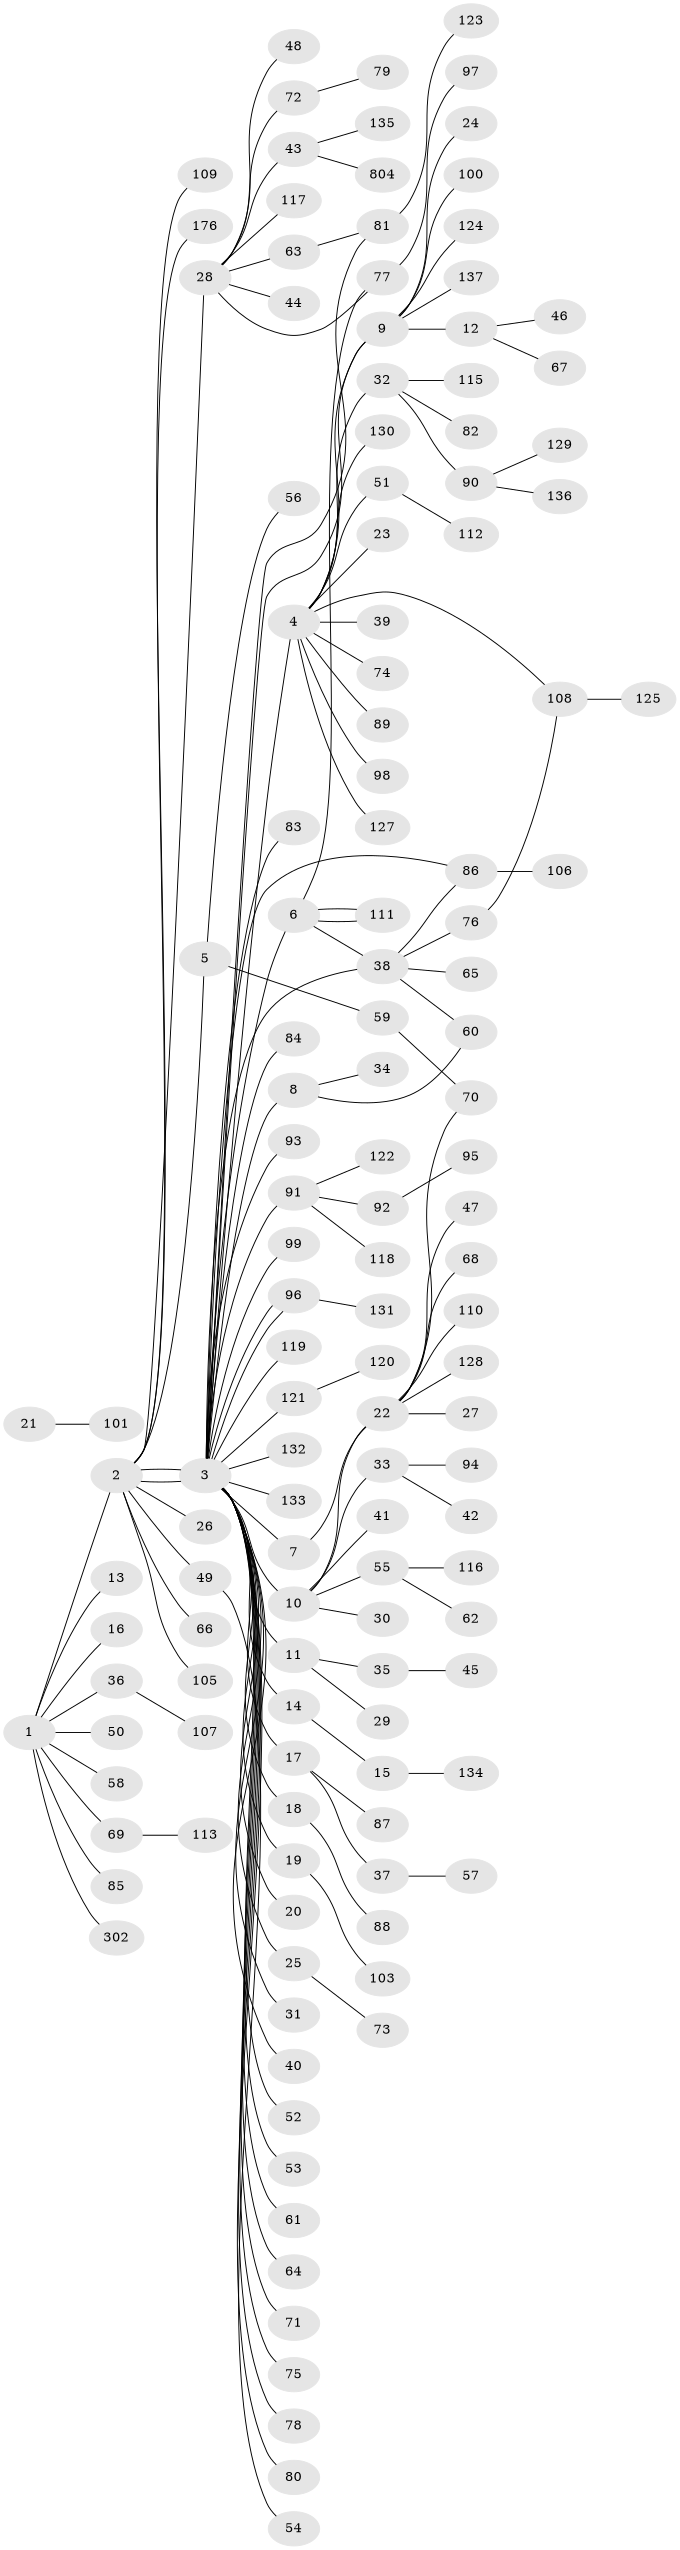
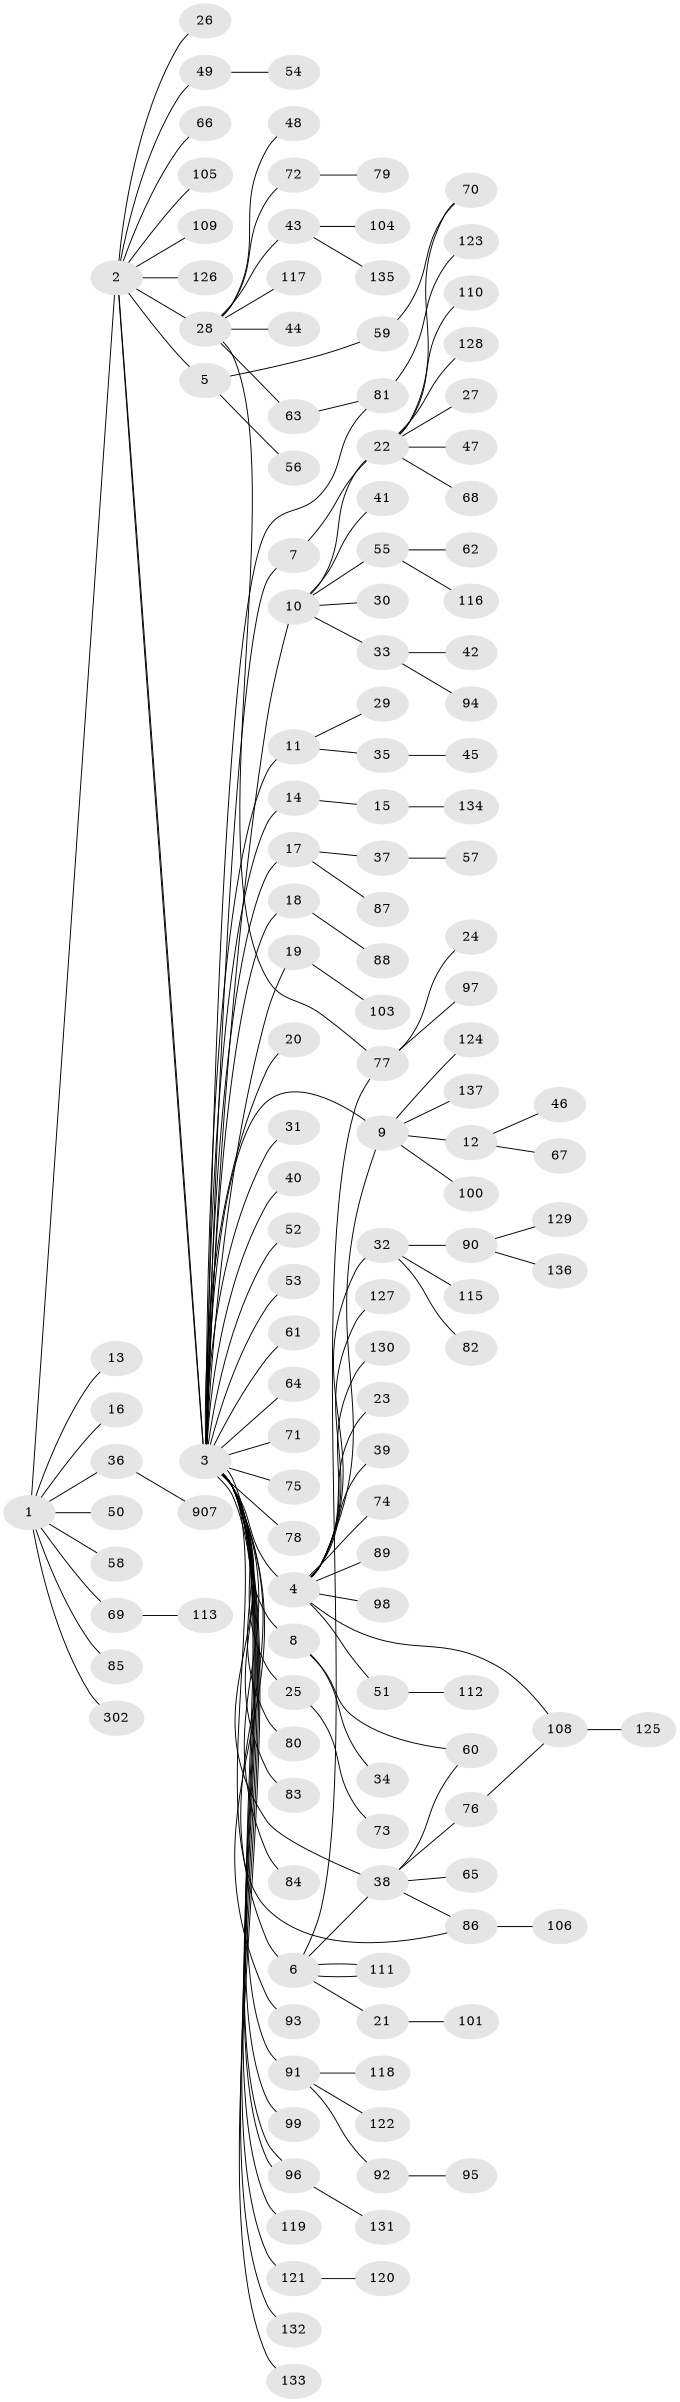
(383, 175) -> (383, 226)
(205, 226) -> (205, 278)
(427, 226) -> (427, 1000)
(205, 1732) -> (205, 1513)
none -> (338, 1996)
